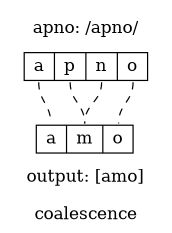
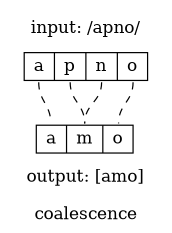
(86, 28) -> (86, 28)
